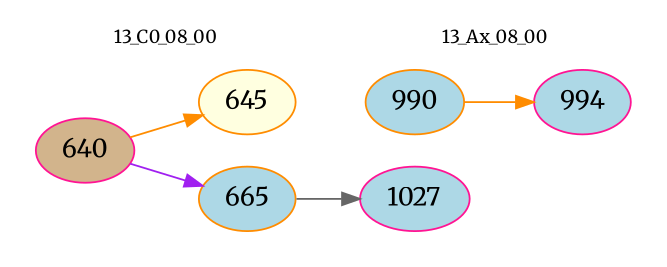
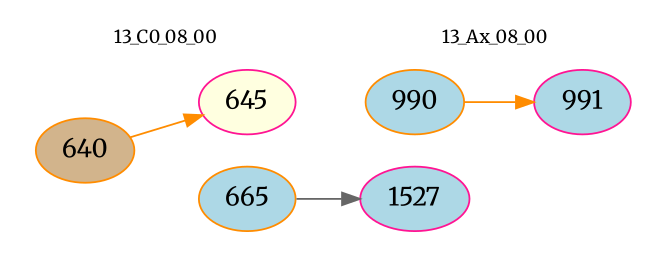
(247, 102) -> (247, 102)
(582, 102) -> (582, 102)
(85, 150) -> (85, 150)
(158, 172) -> none
(415, 199) -> (415, 199)
